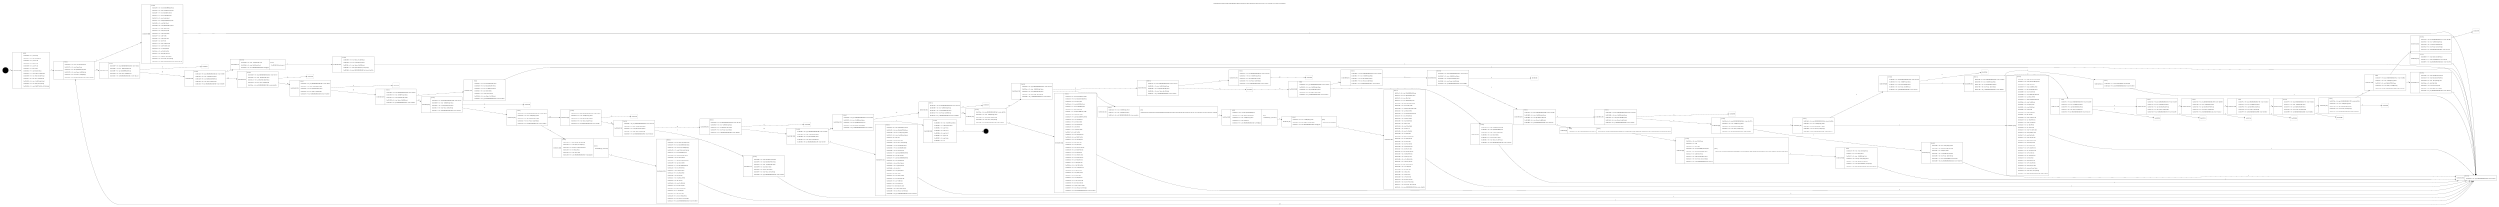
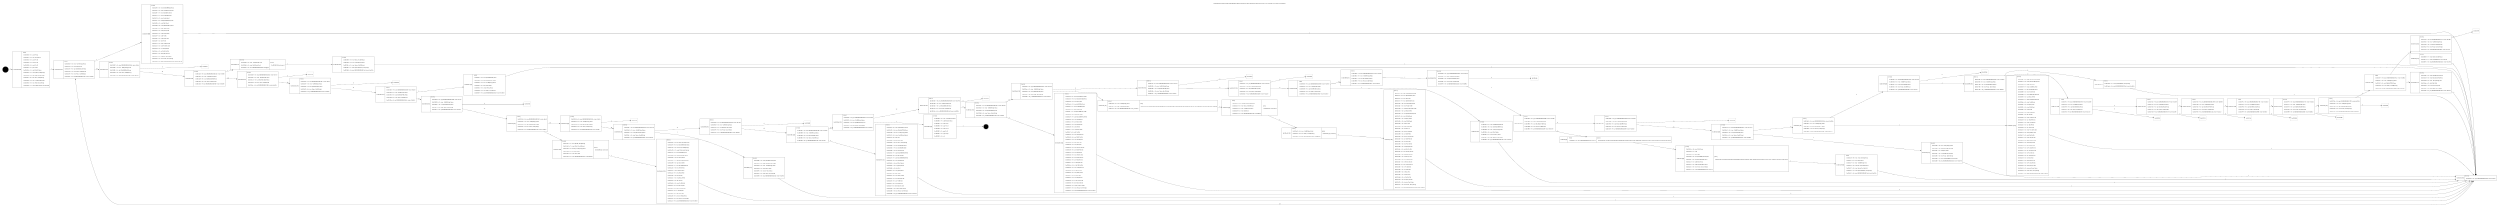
(1270, 89) -> (1279, 88)
